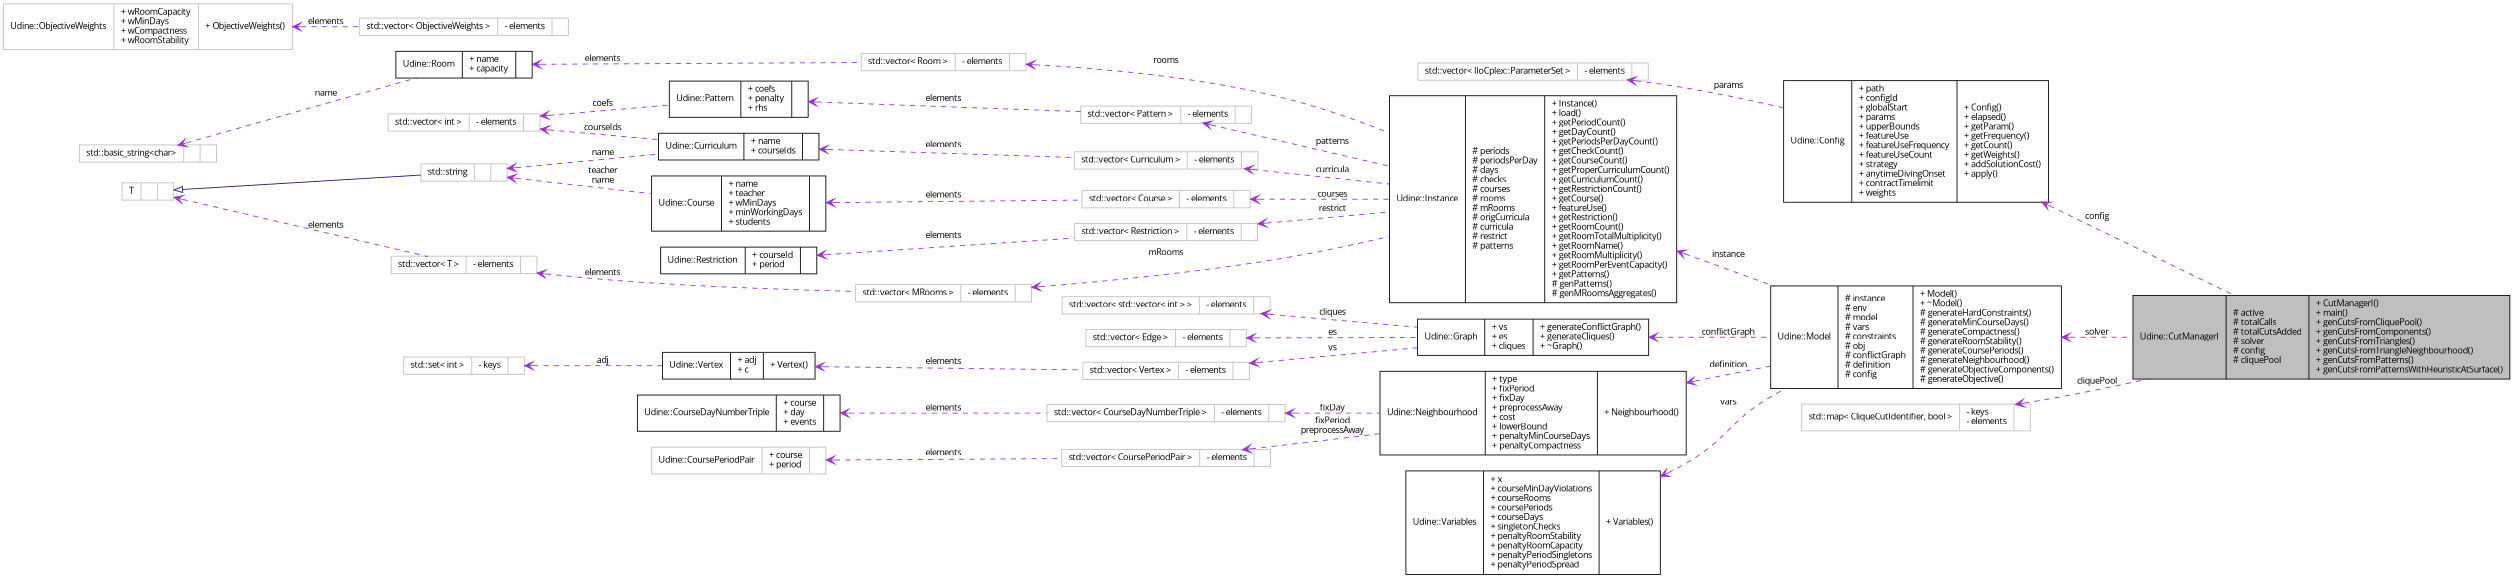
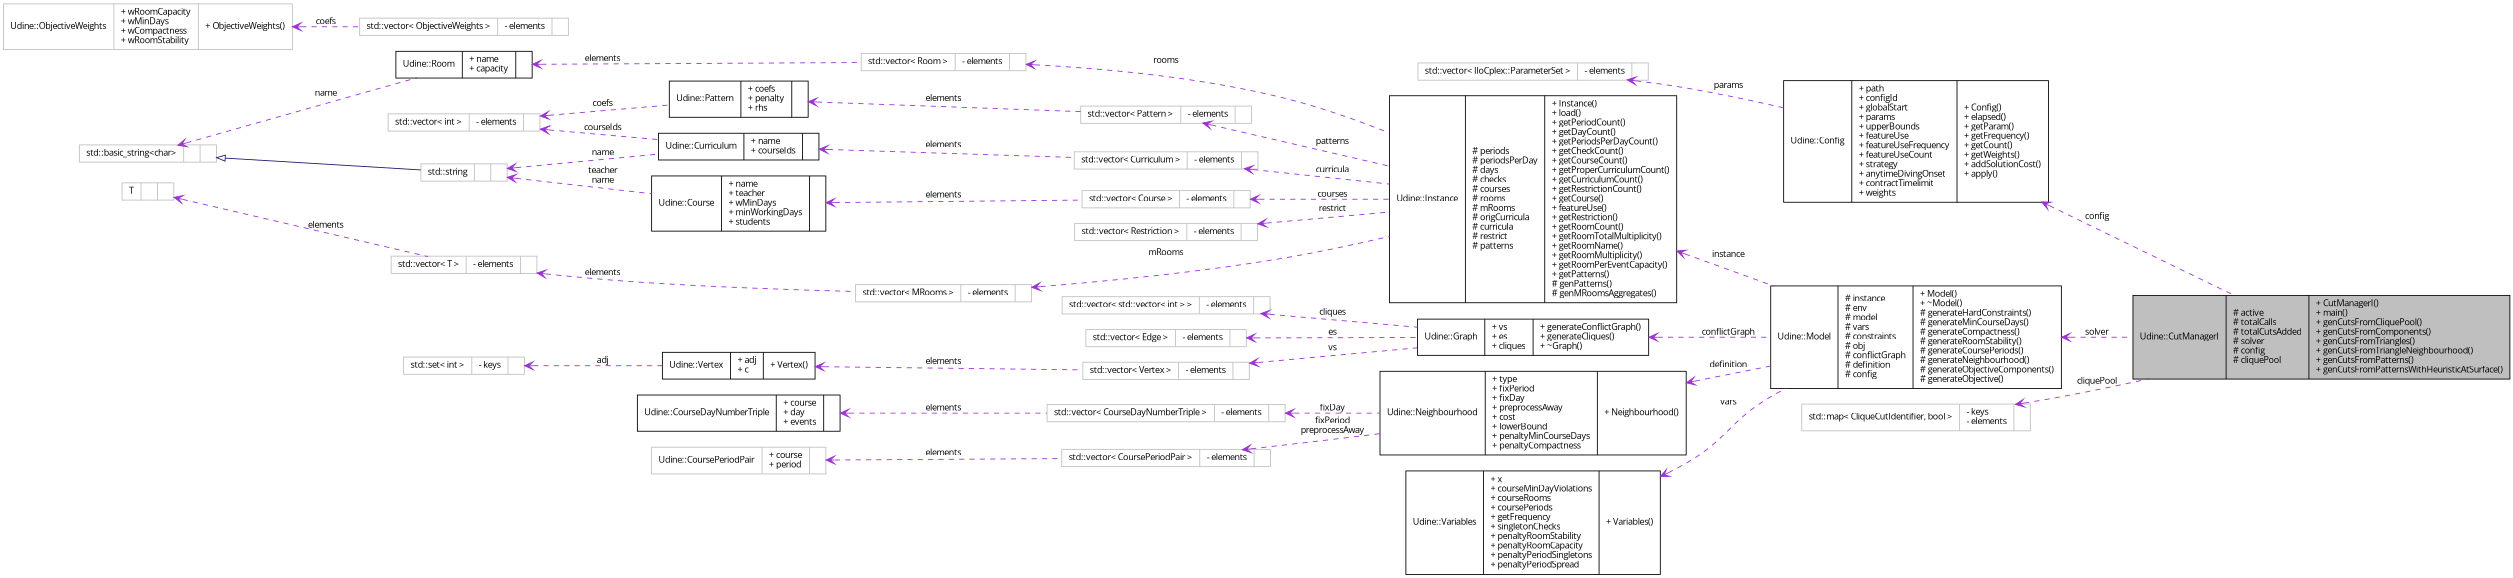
(326, 22) -> (326, 22)
(302, 182) -> (323, 164)
(739, 260) -> none
(1517, 518) -> (1521, 518)
